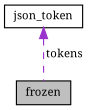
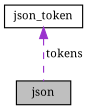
(44, 93) -> (44, 93)
